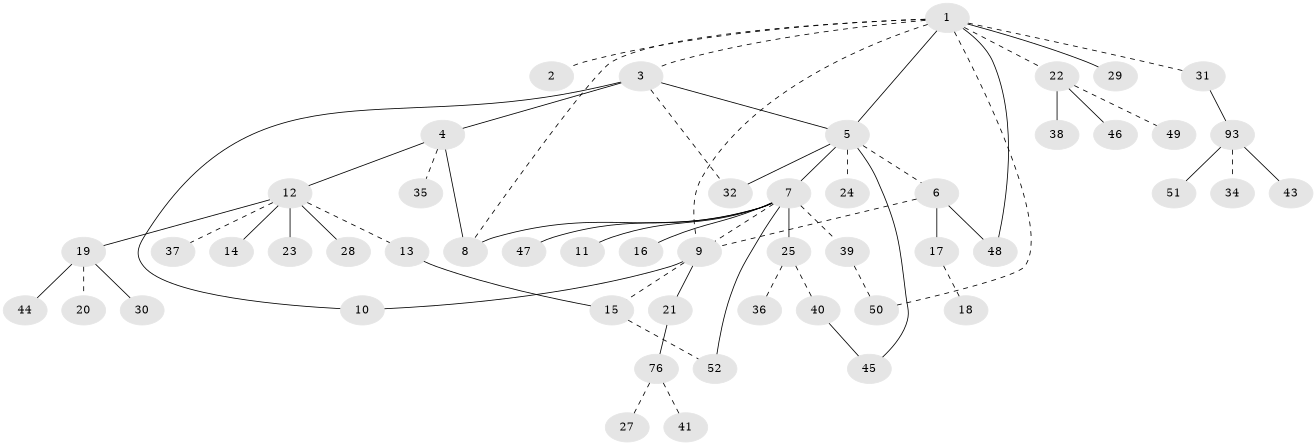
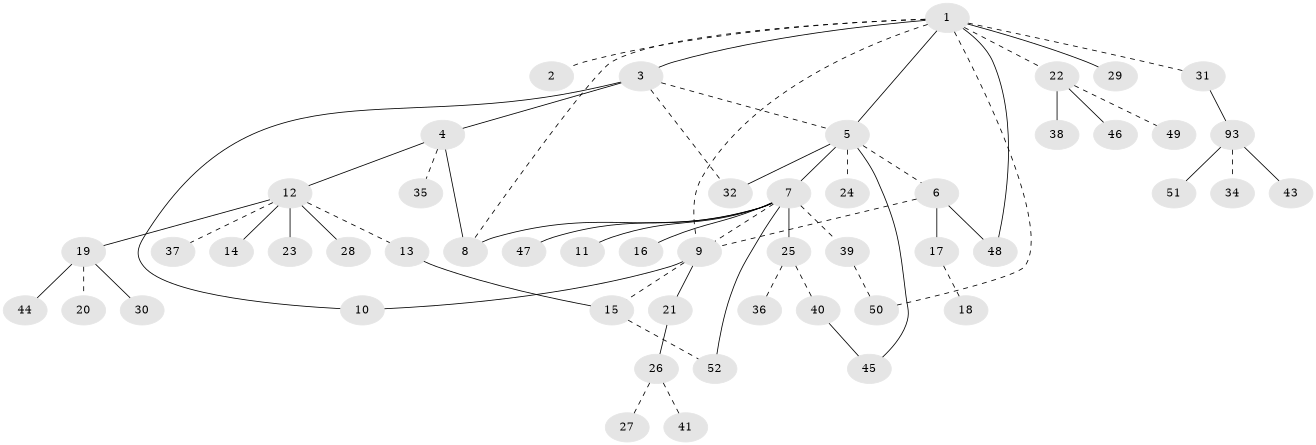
(791, 37) -> (791, 37)
(744, 106) -> (744, 106)
(656, 369) -> (656, 369)
